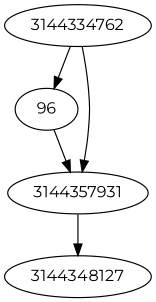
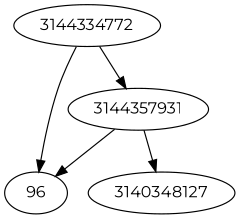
(78, 26) -> (87, 26)
(60, 145) -> (90, 149)
(78, 277) -> (162, 193)
